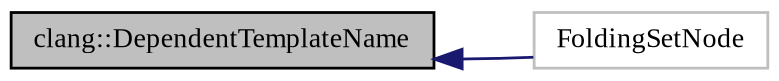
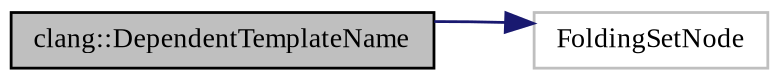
(498, 58) -> (470, 22)
